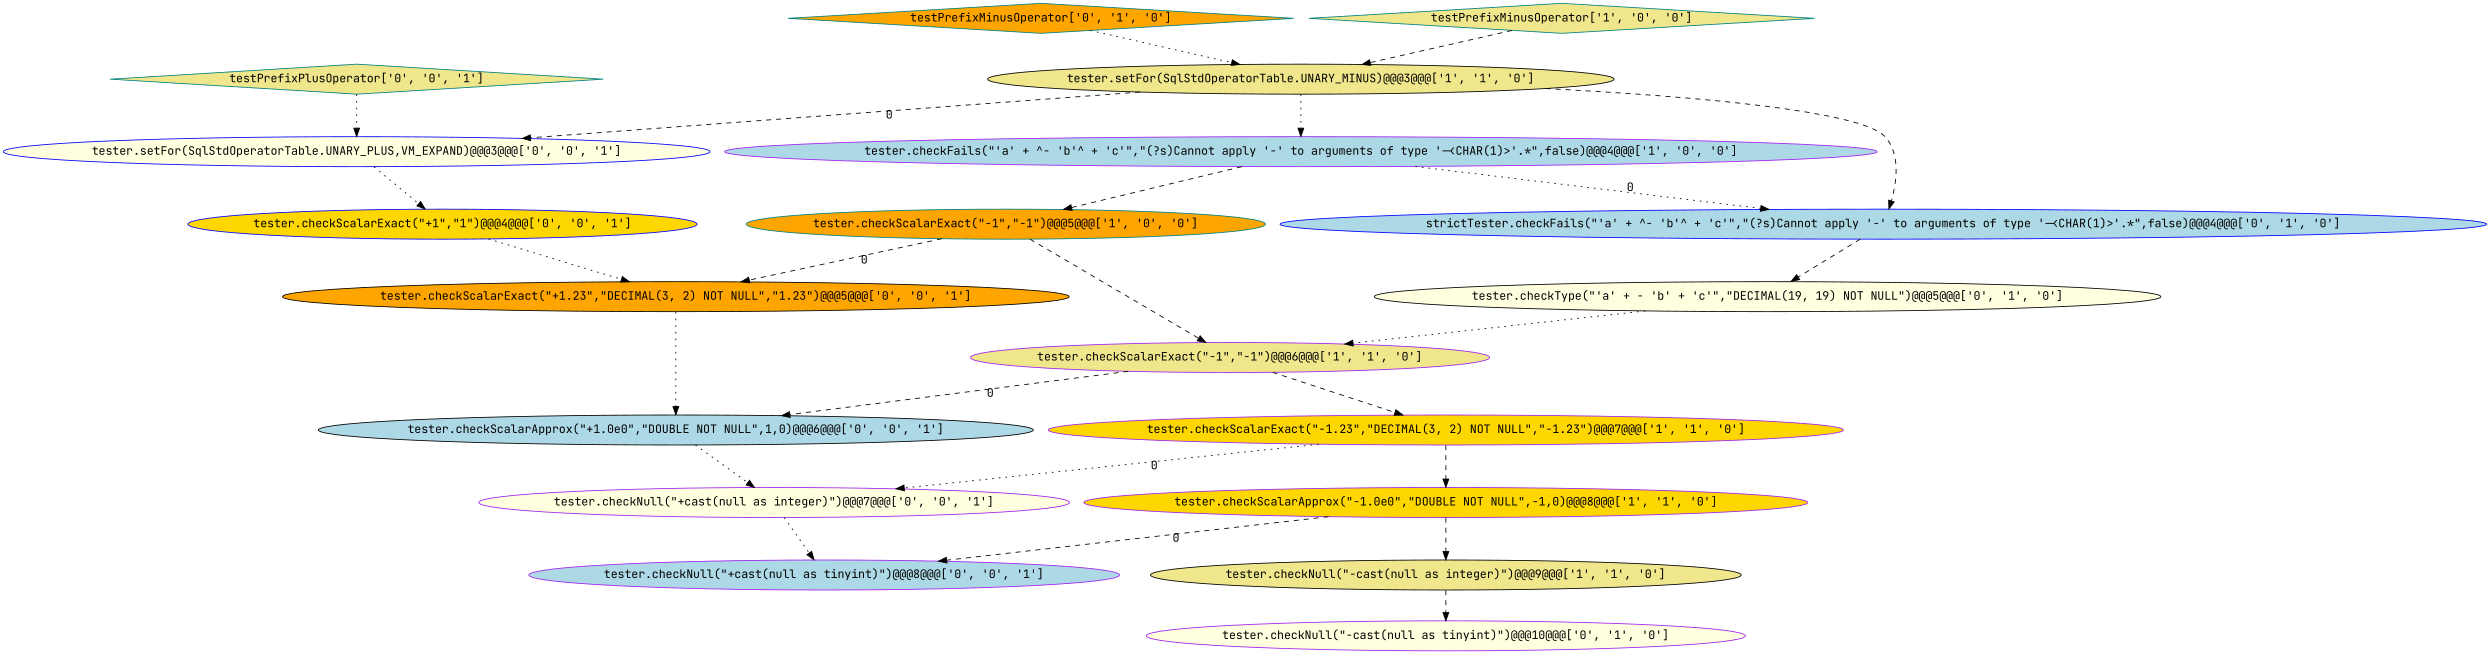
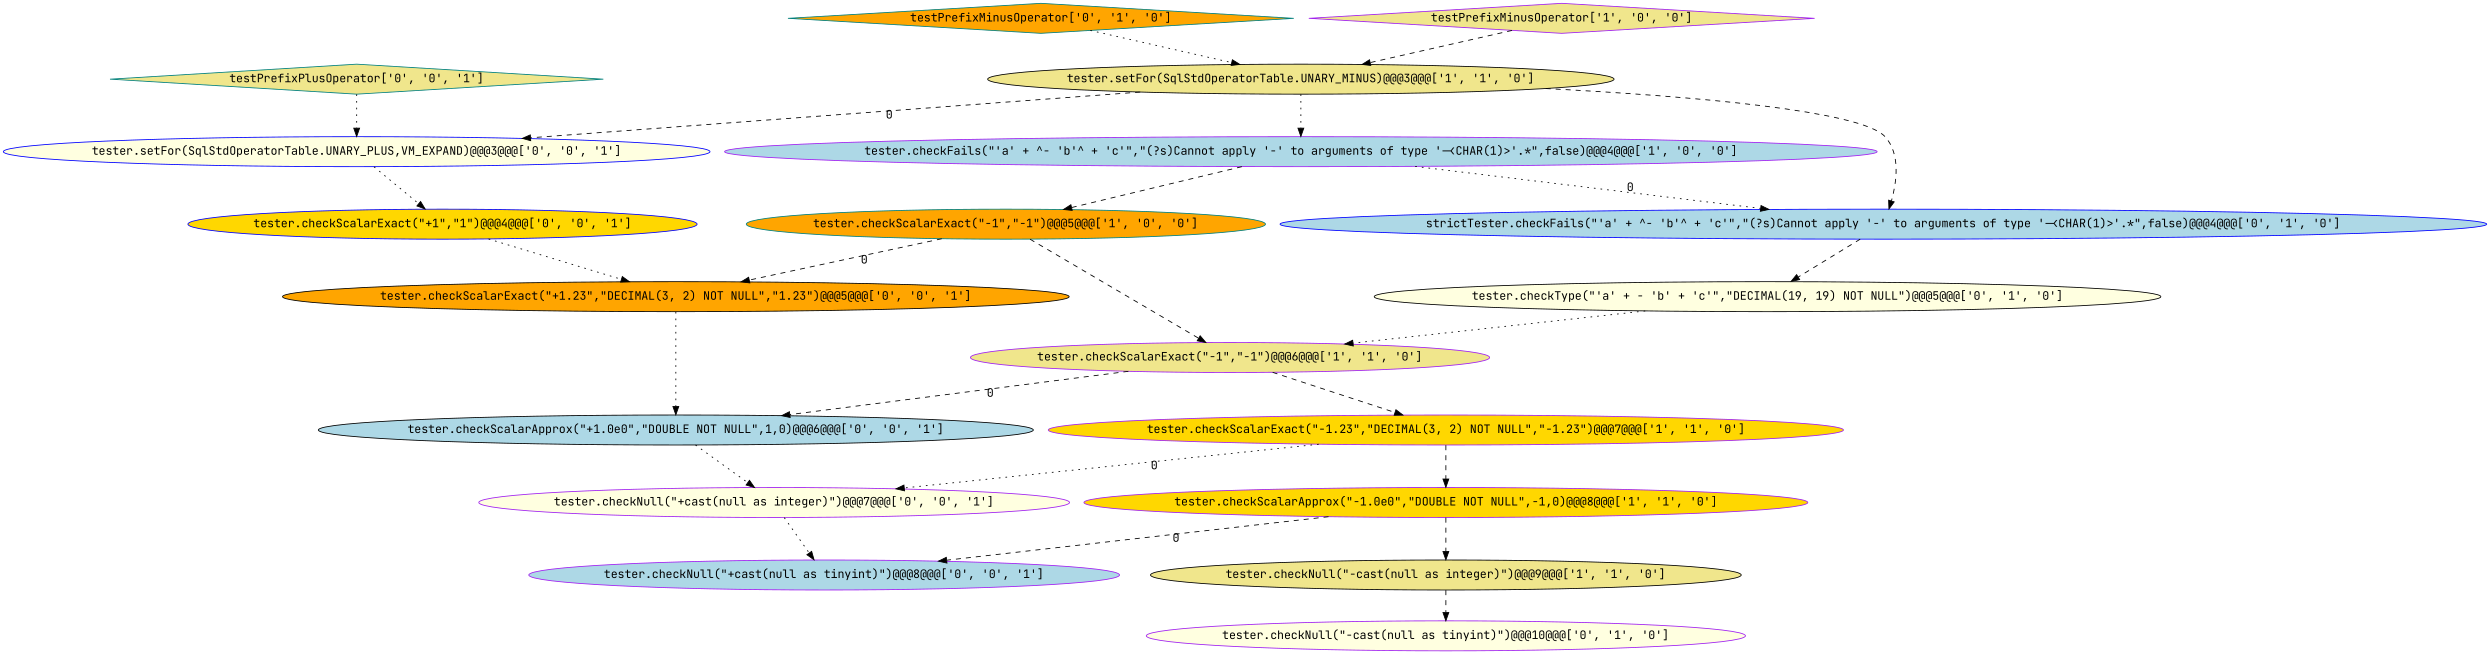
(1562, 18) -> (1562, 18)
